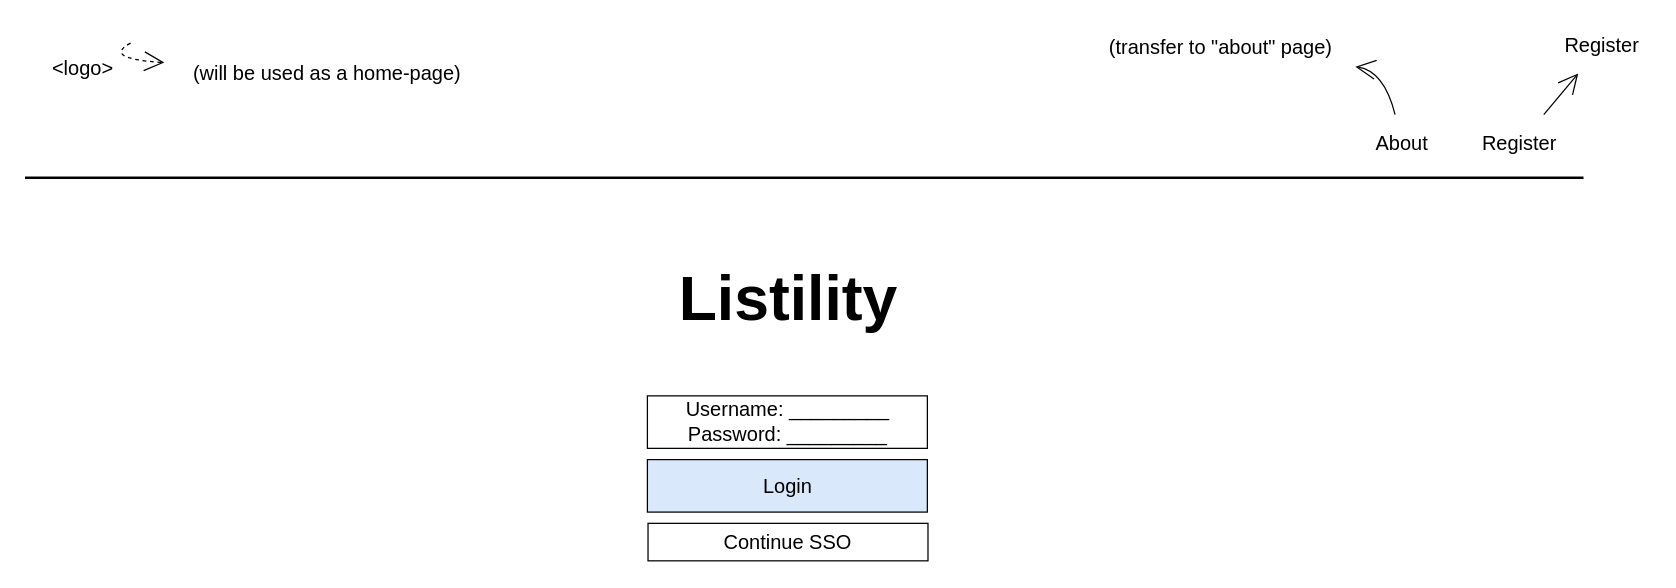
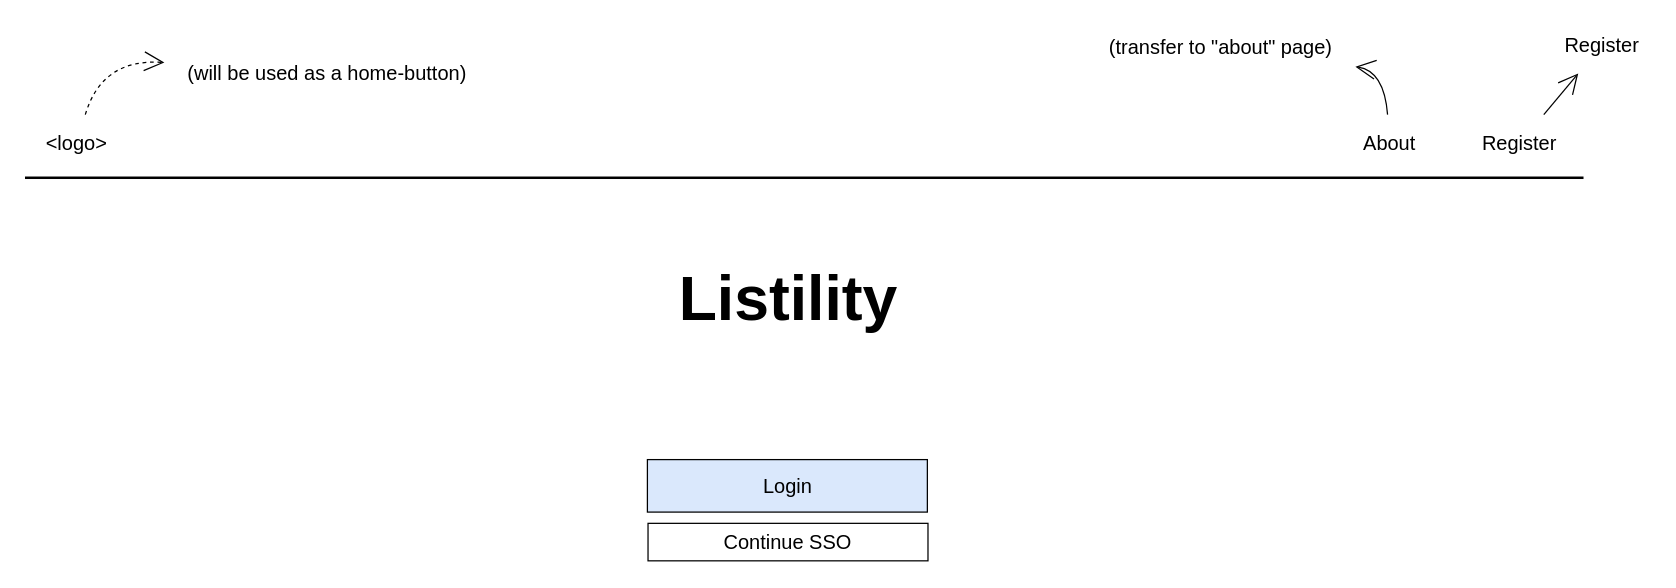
(83, 68) -> (77, 143)
(328, 73) -> (328, 73)
(1403, 143) -> (1390, 143)
(788, 422) -> none
